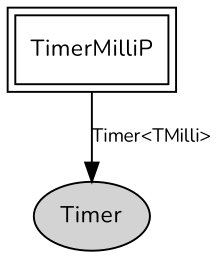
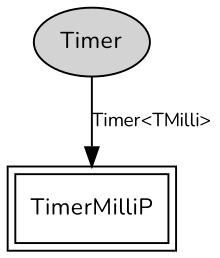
(92, 127) -> (92, 112)
